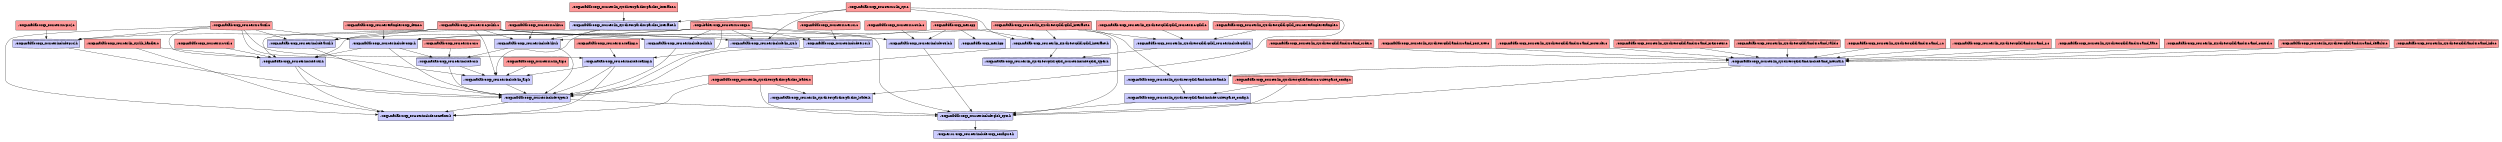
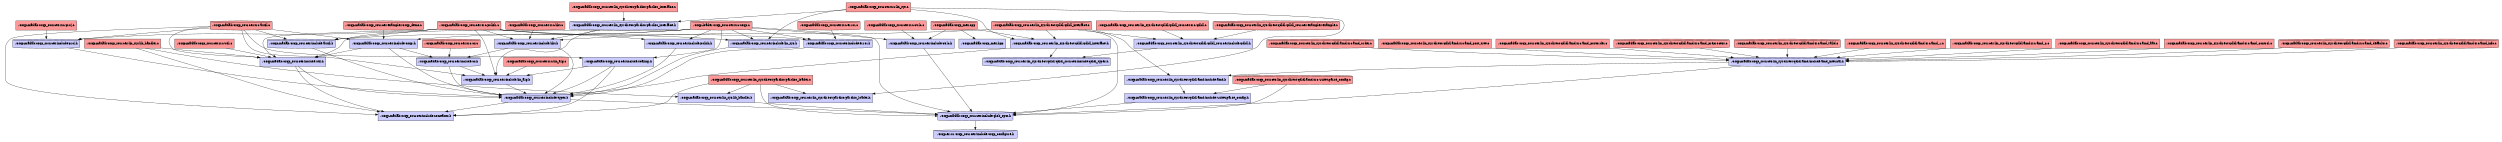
(727, 38) -> none
(607, 44) -> none
none -> (716, 98)
